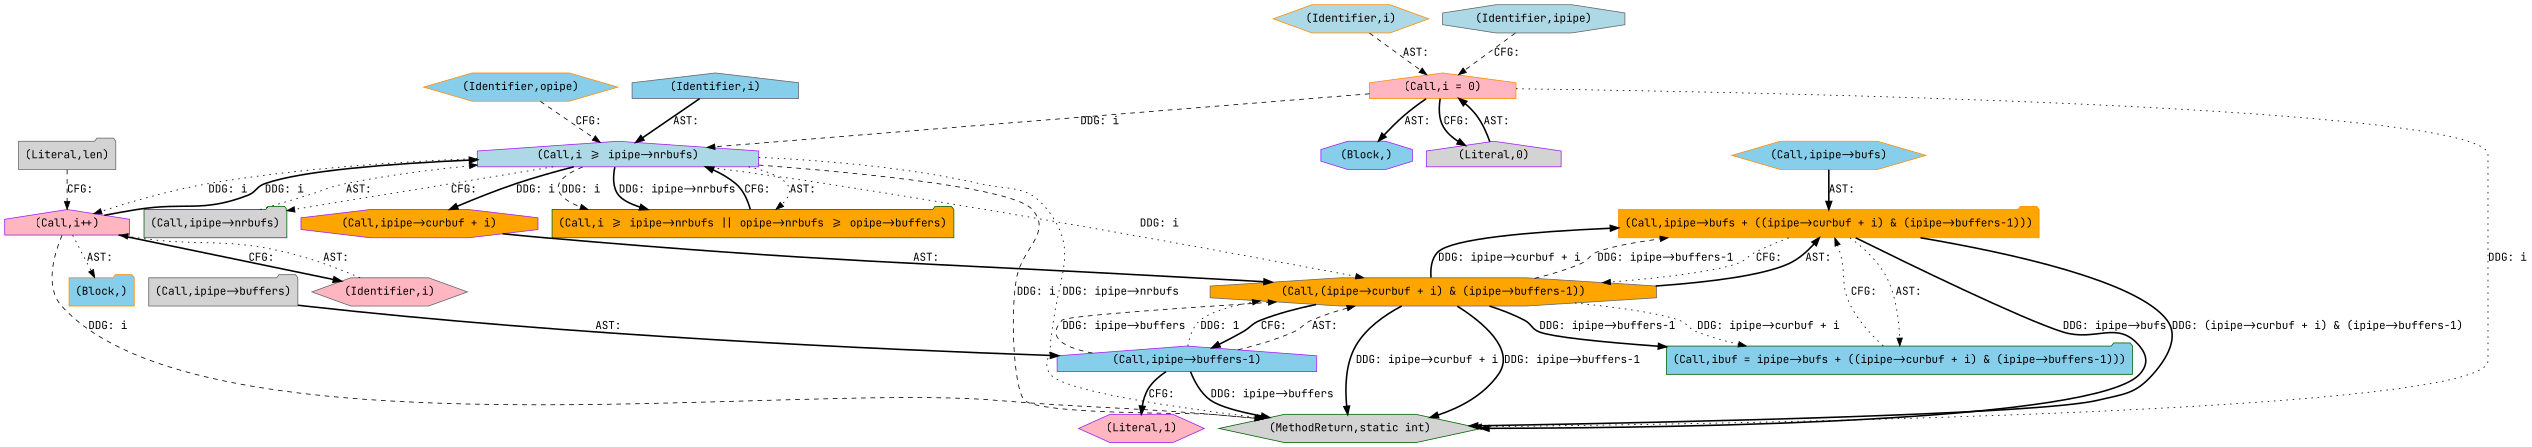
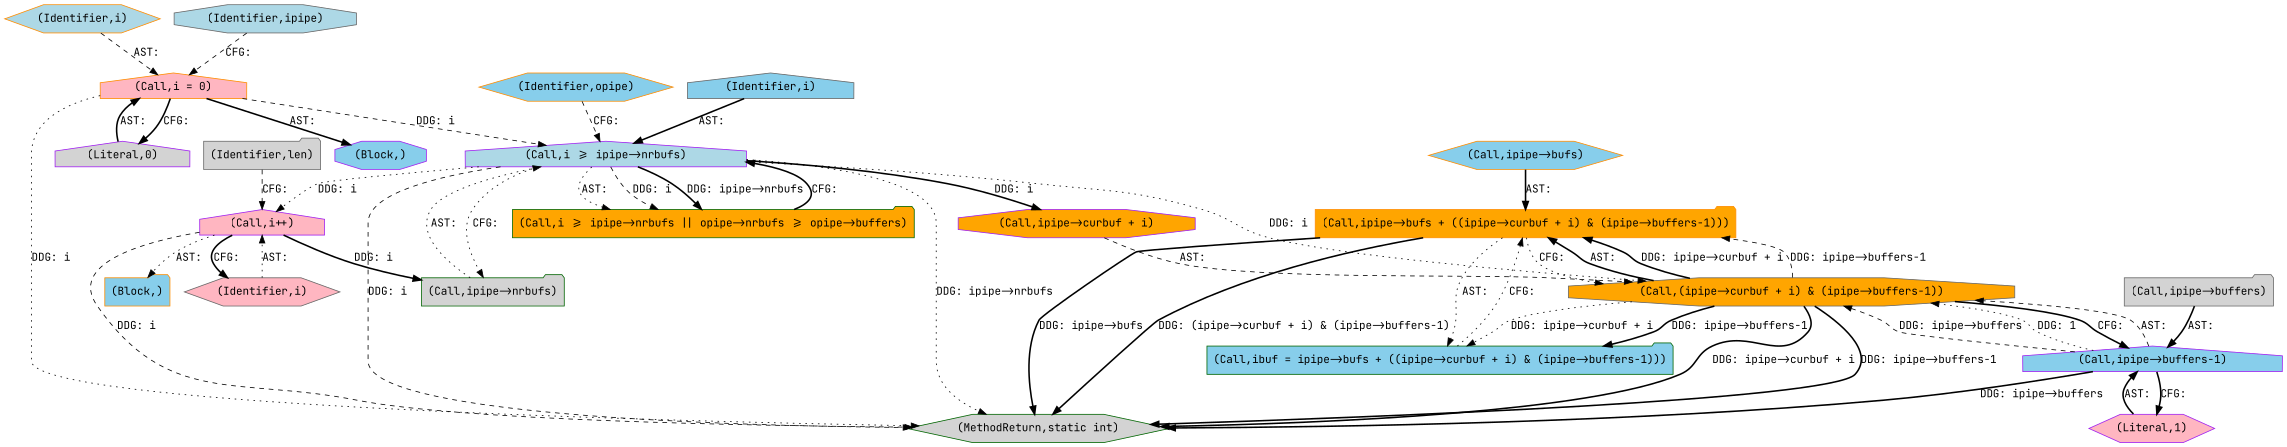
(67, 155) -> (262, 155)
(284, 178) -> (347, 261)
(883, 262) -> (1362, 275)
none -> (2123, 396)
